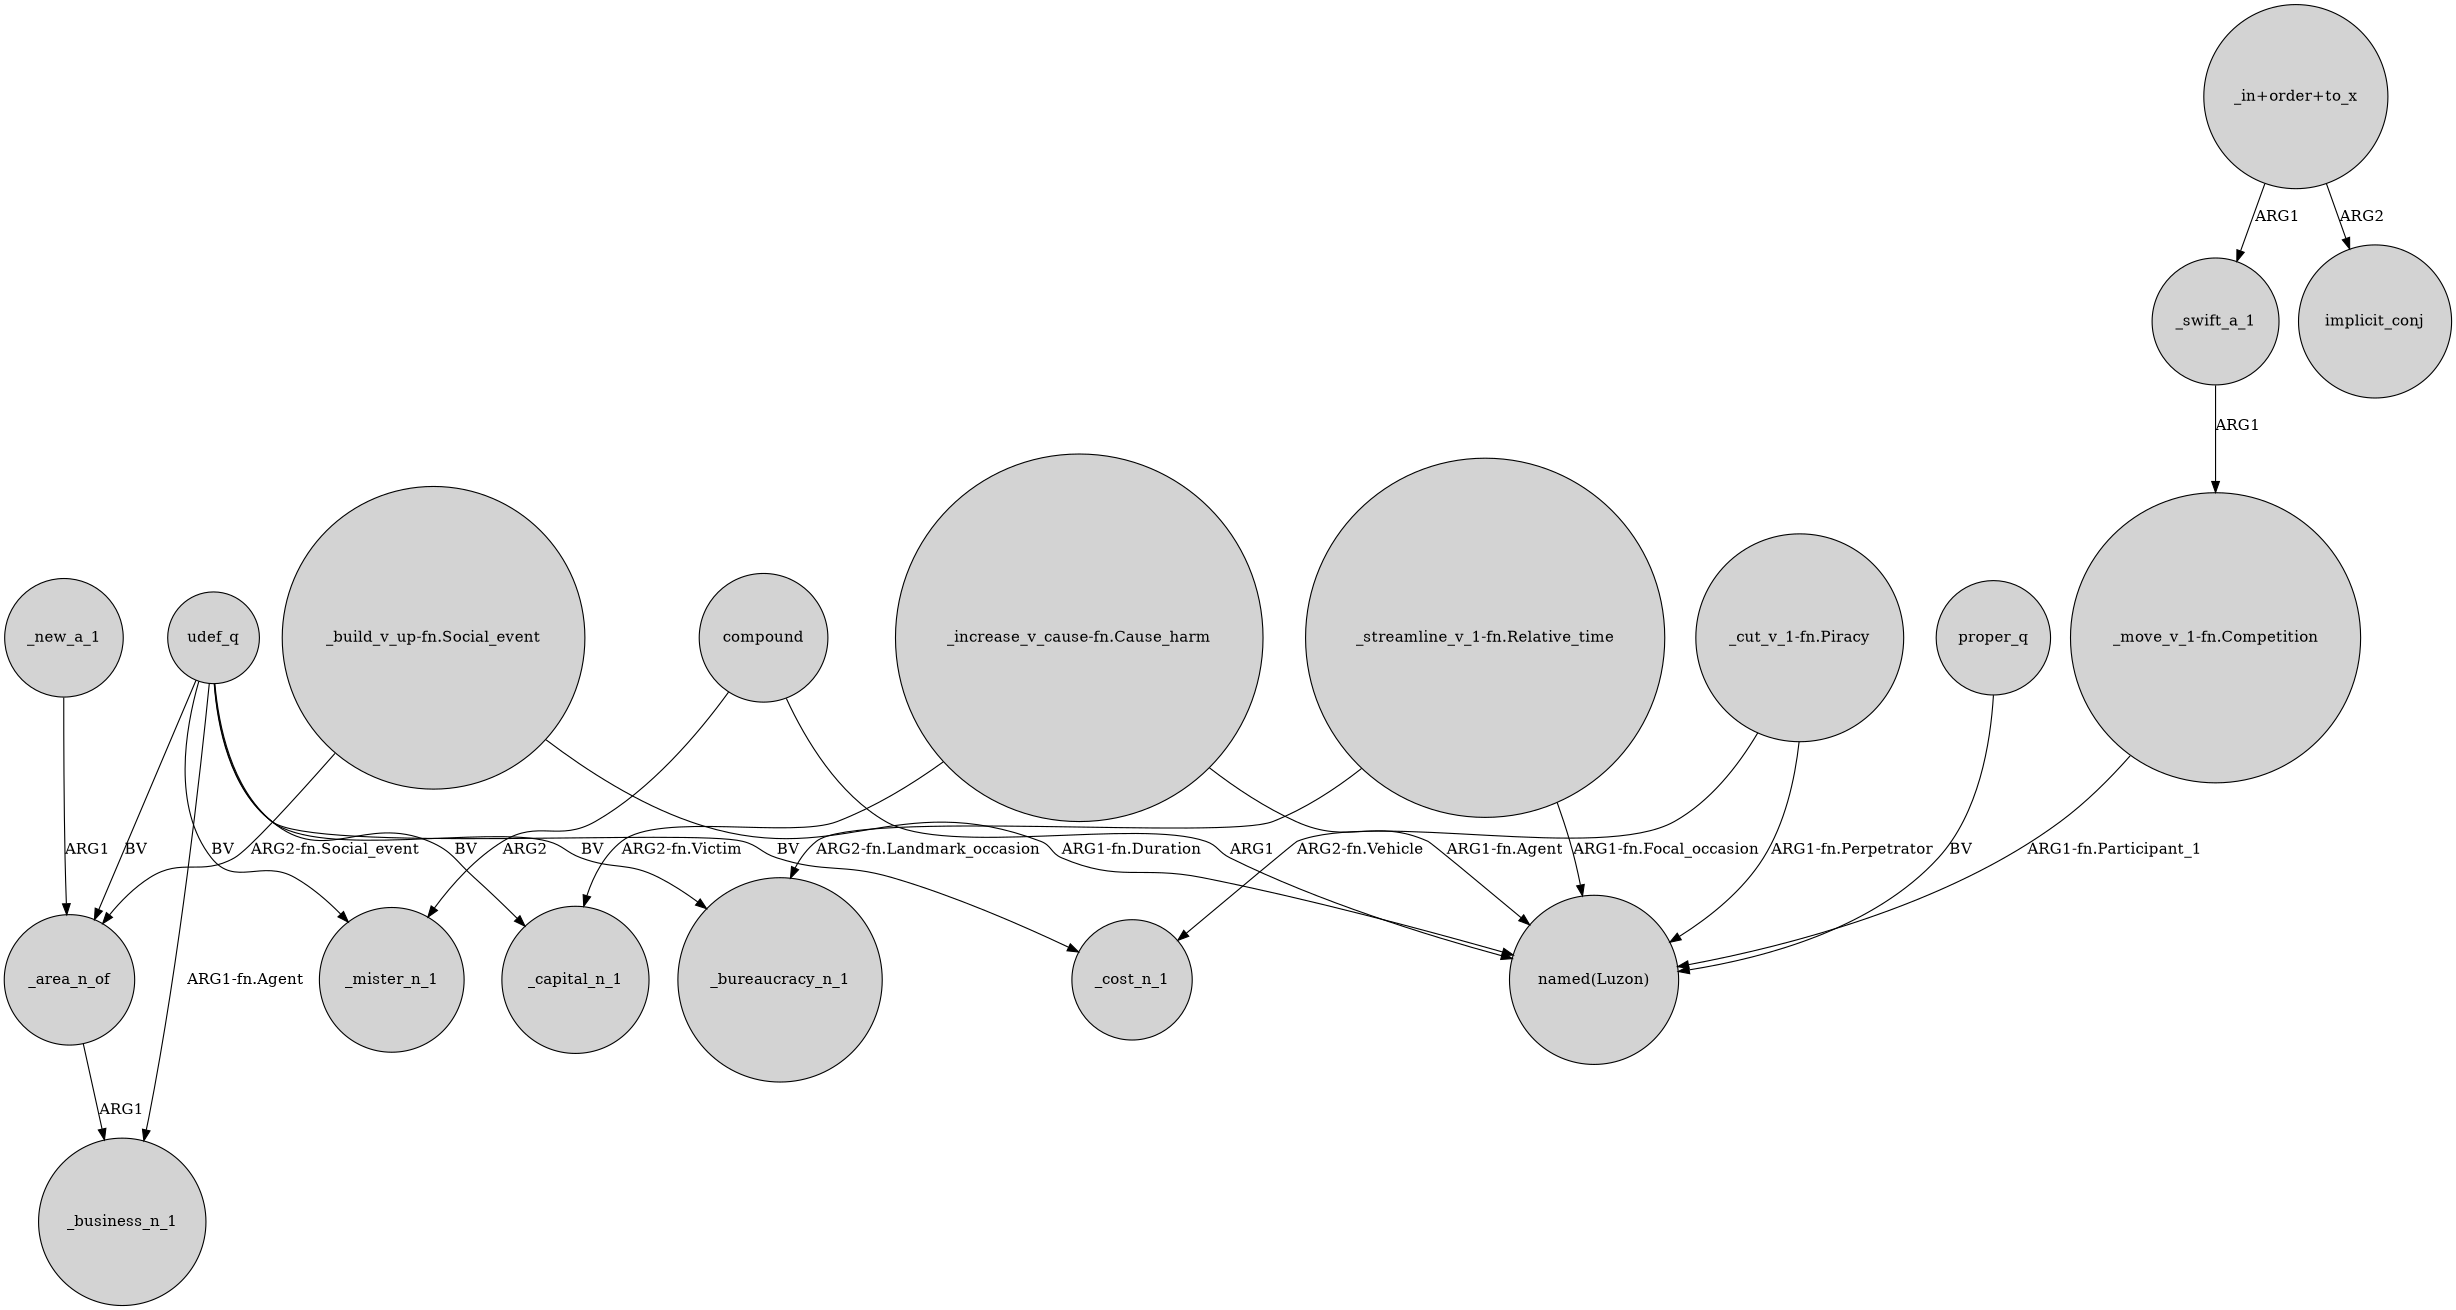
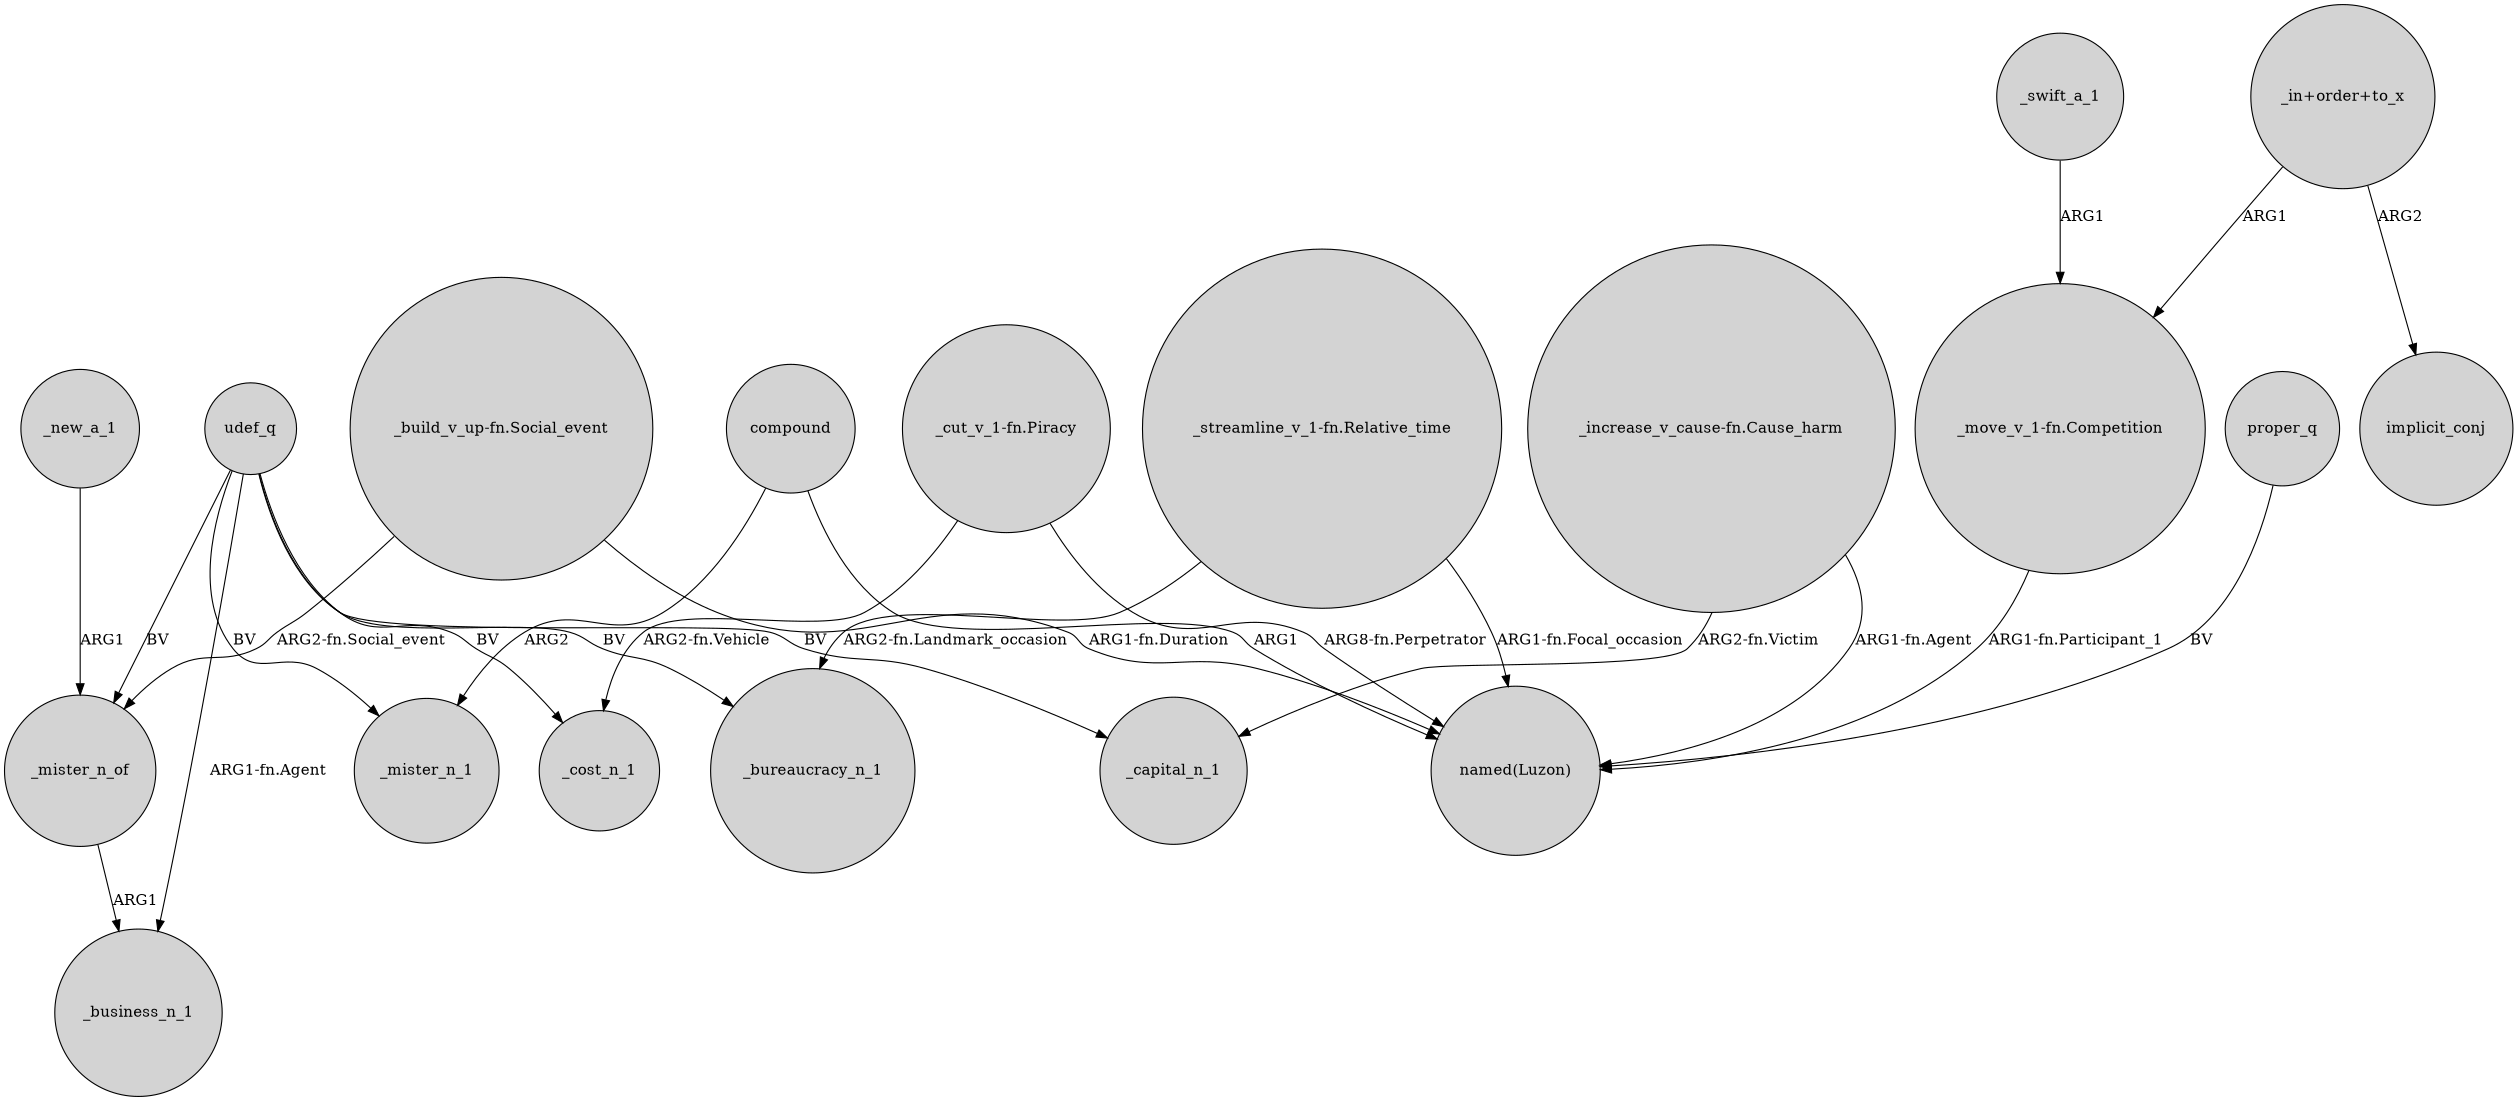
(2253, 217) -> (2222, 238)
(1853, 850) -> (1406, 640)
(69, 980) -> (80, 771)
